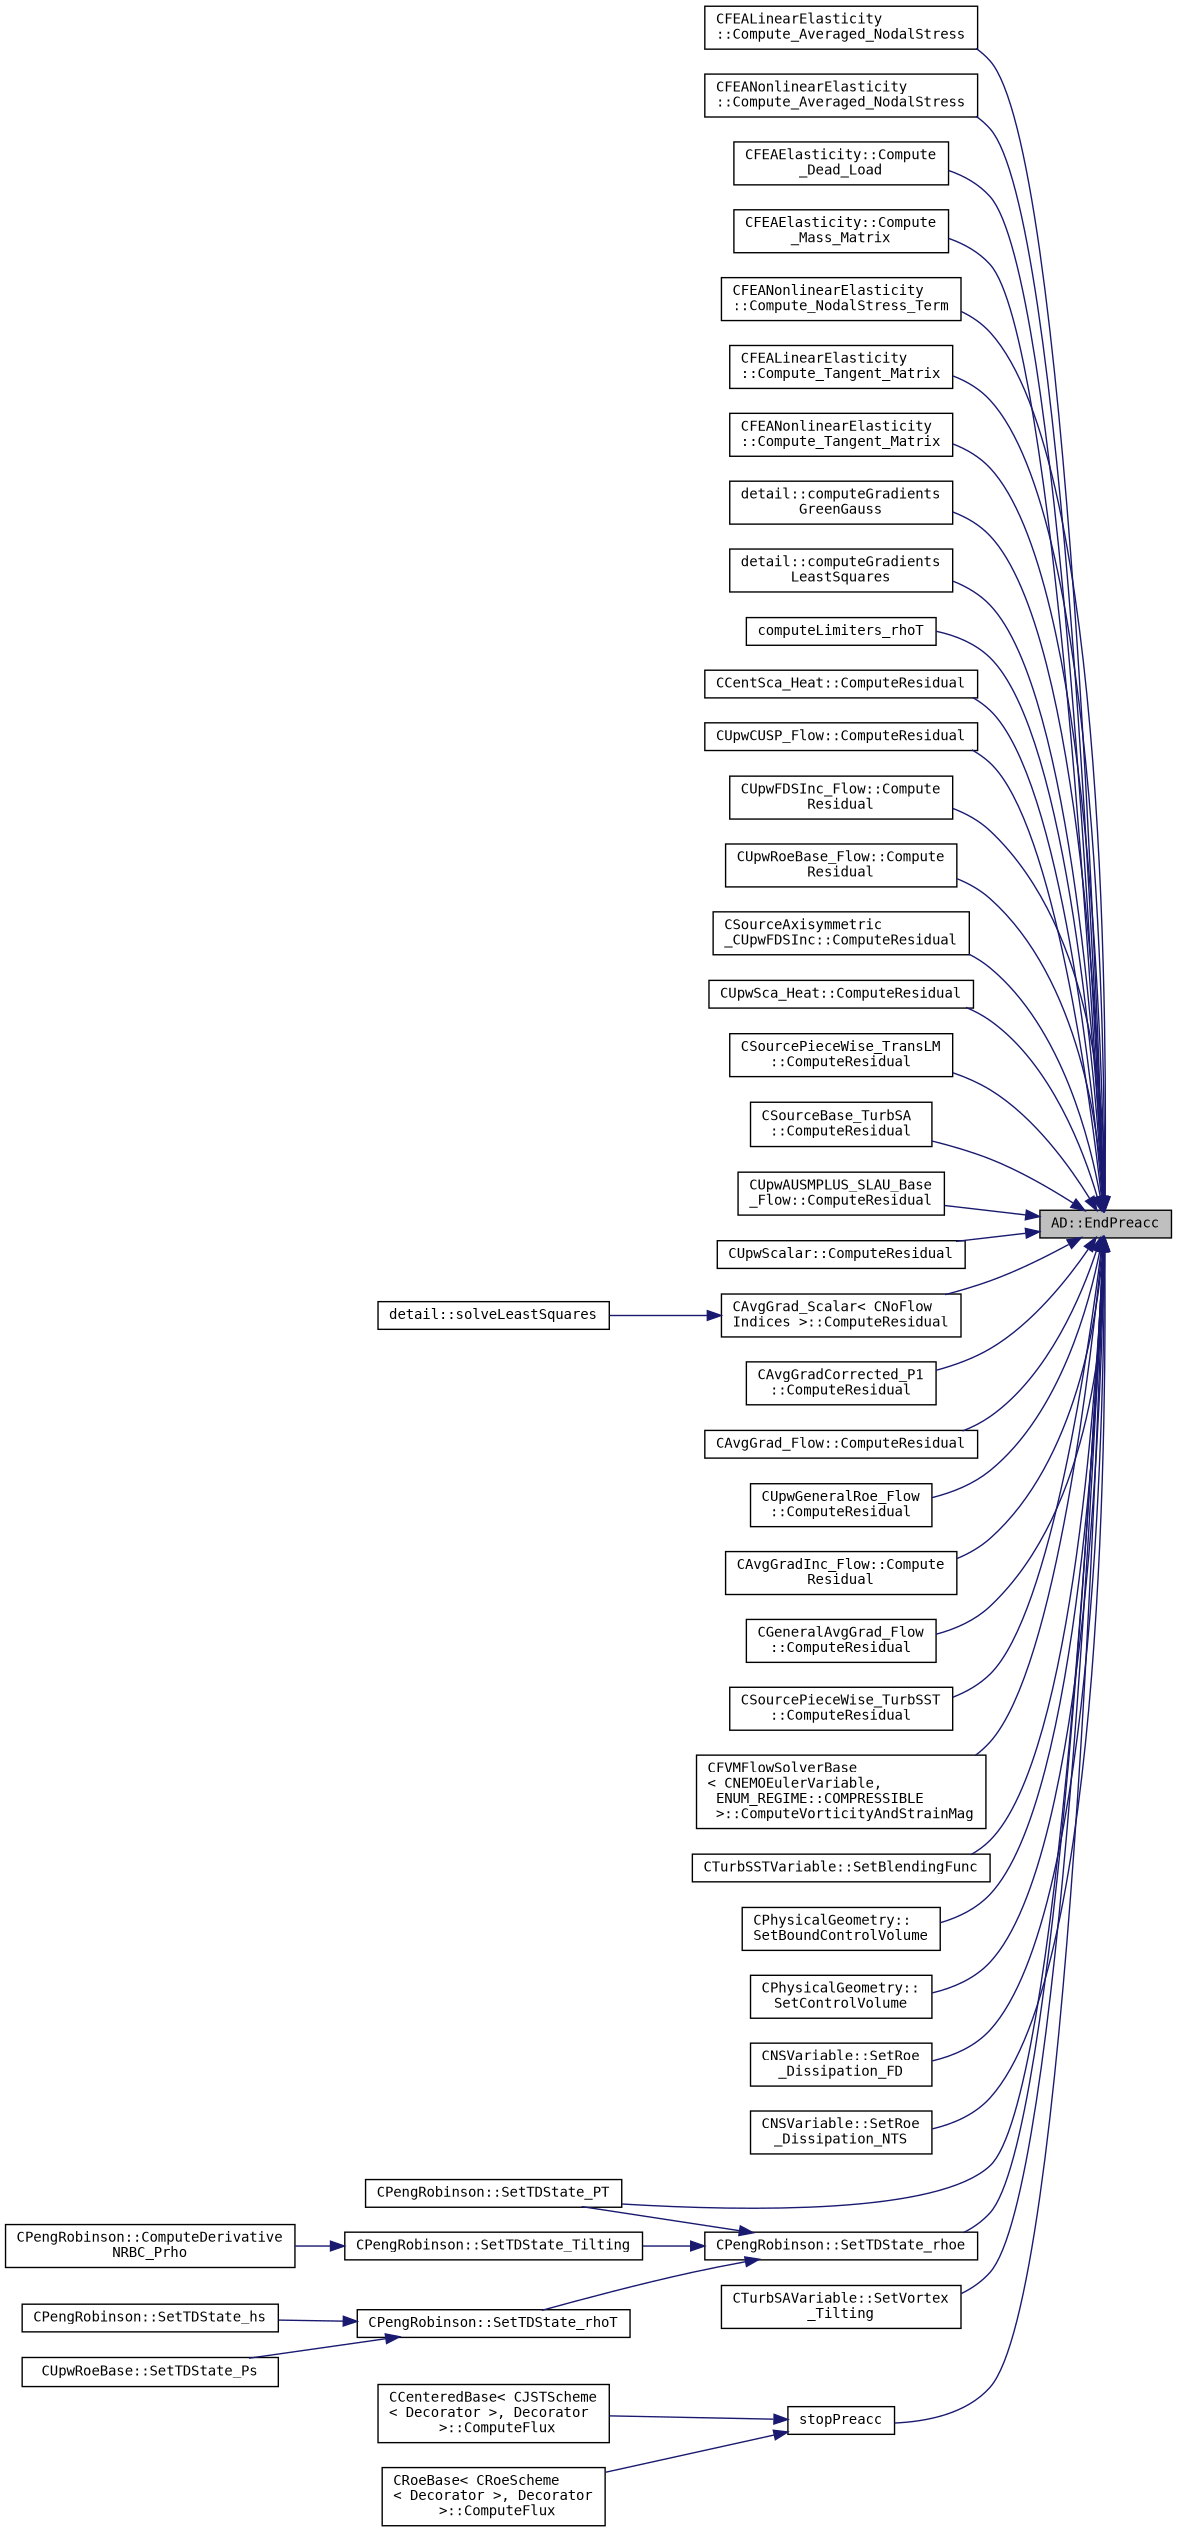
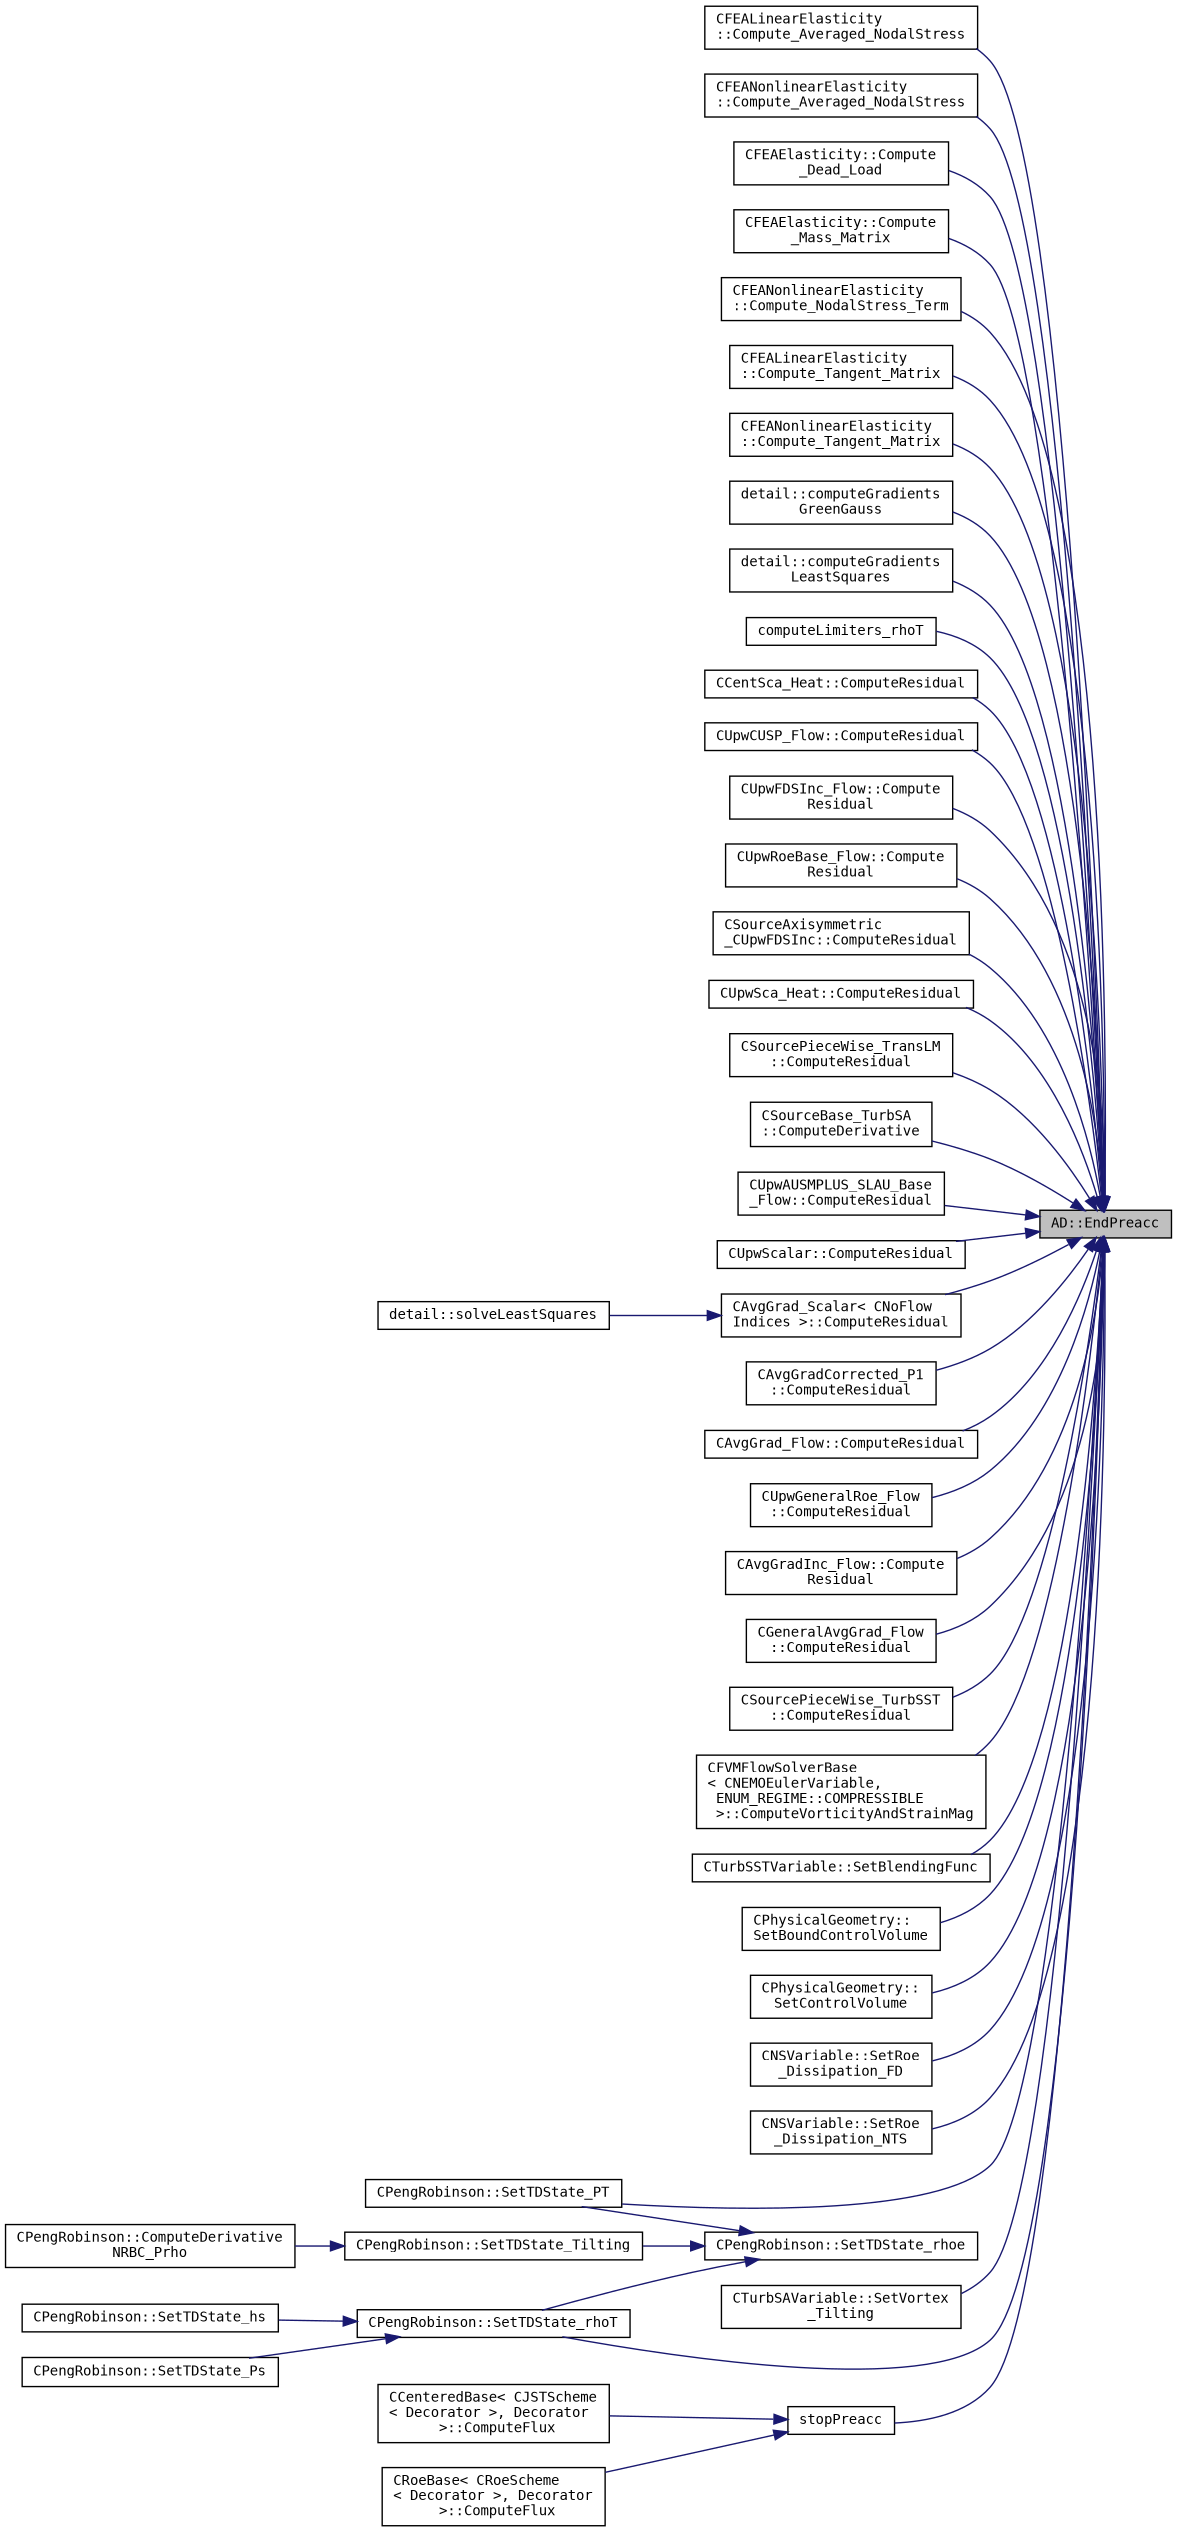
(841, 1124) -> (841, 1124)
(1069, 1753) -> (1001, 2317)
(150, 2372) -> (150, 2372)
